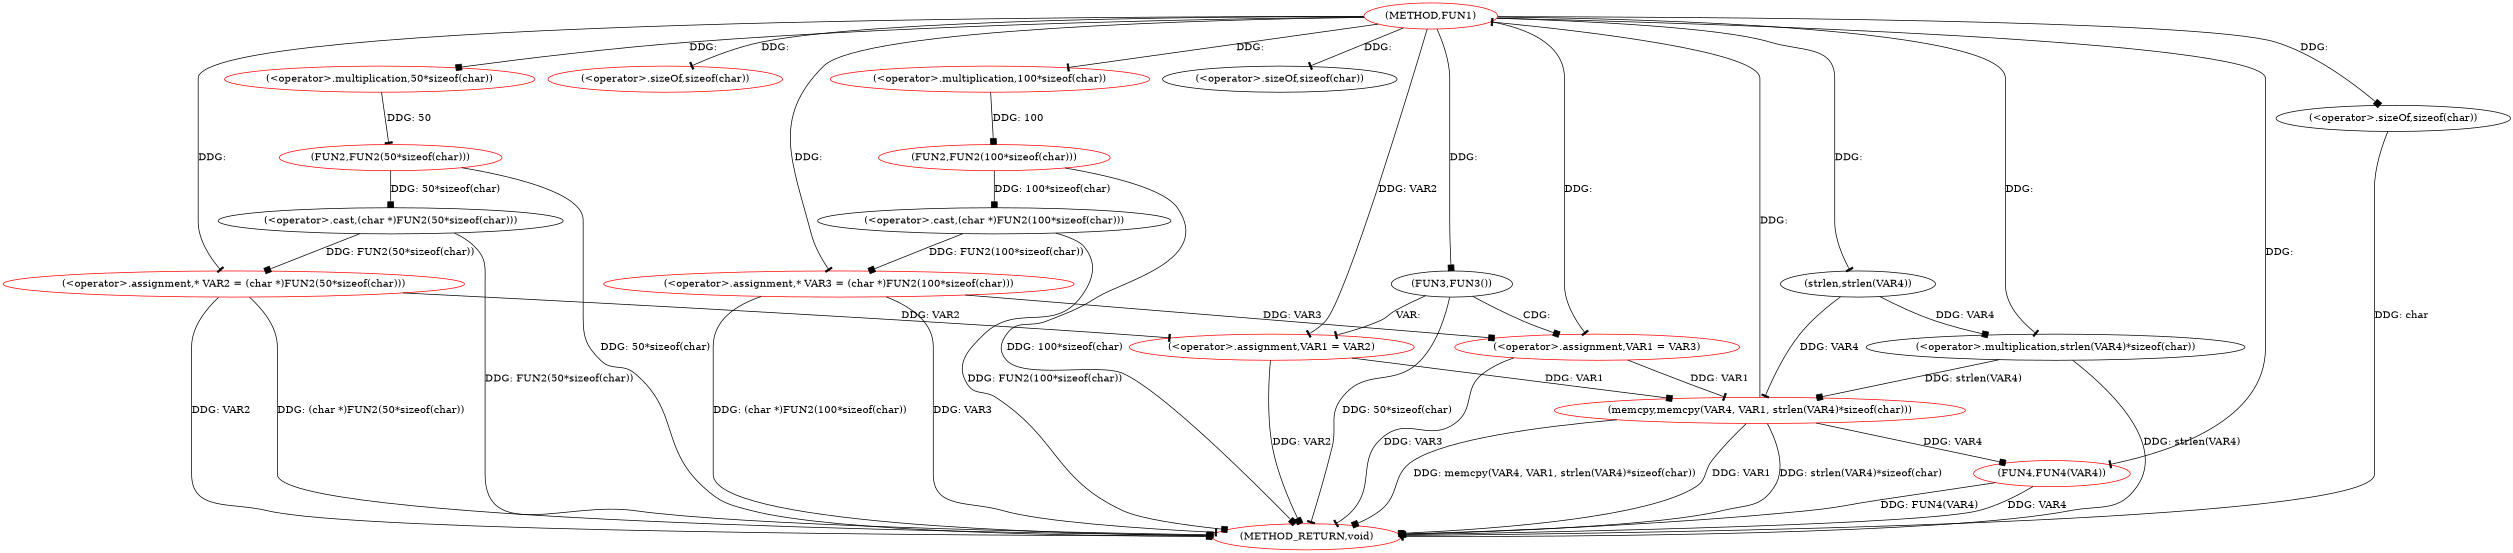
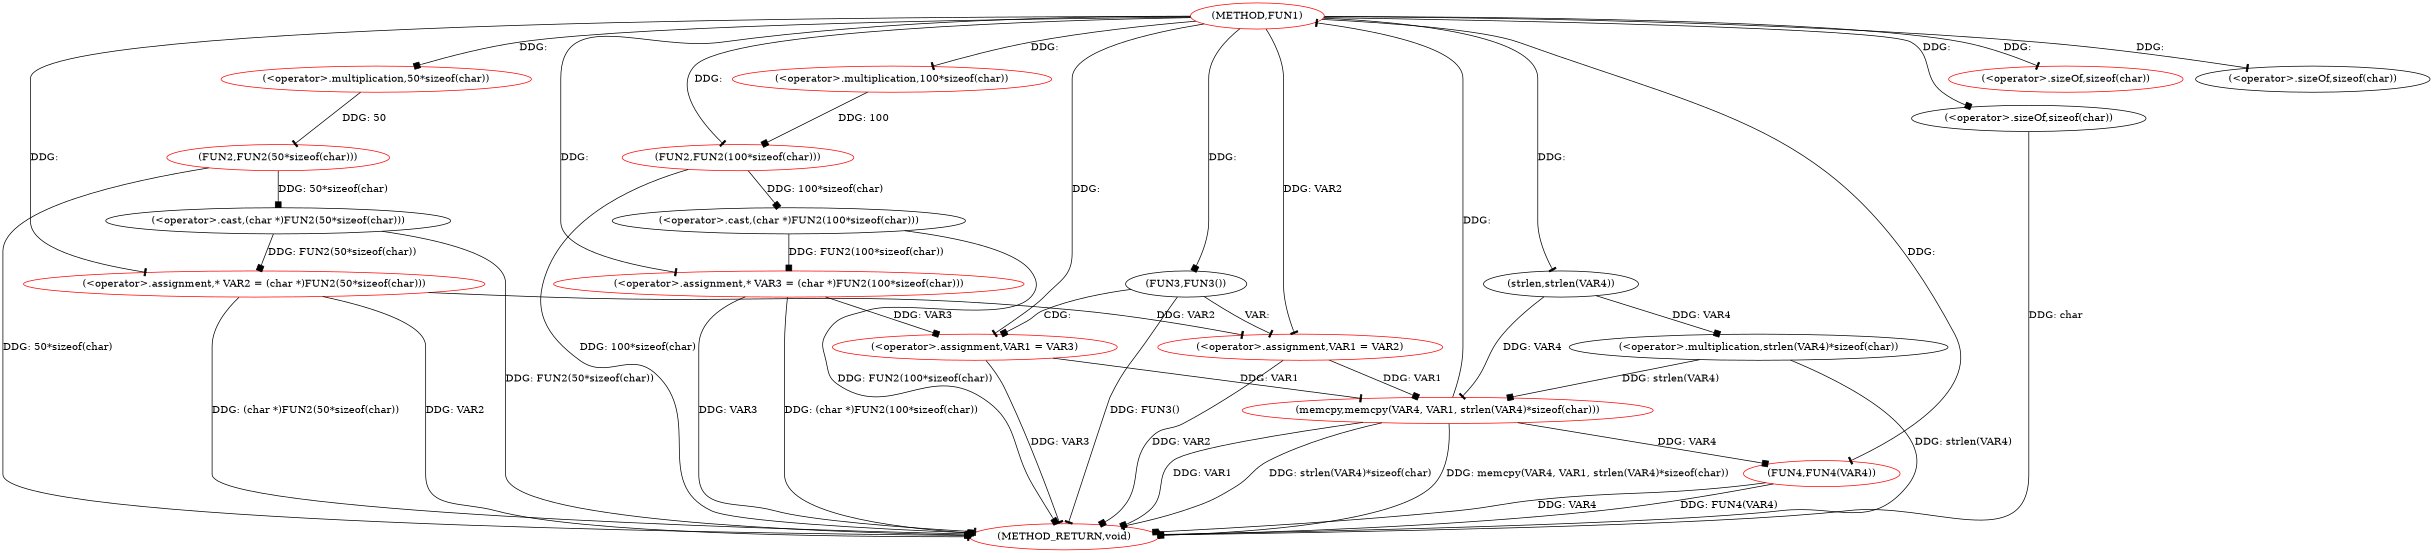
(1888, 38) -> (896, 30)
(1397, 410) -> (1145, 410)
